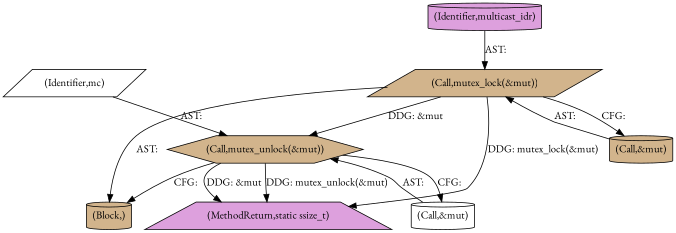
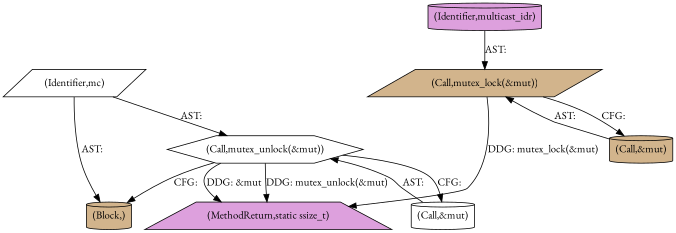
(227, 105) -> (78, 148)
(379, 115) -> none
(265, 149) -> (265, 149)
